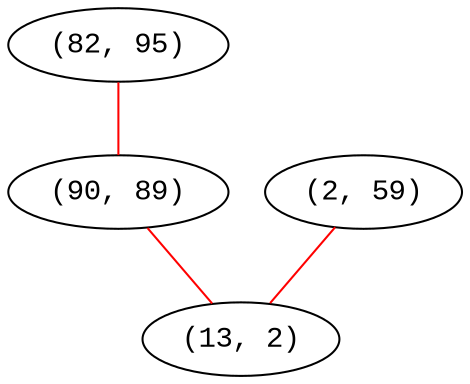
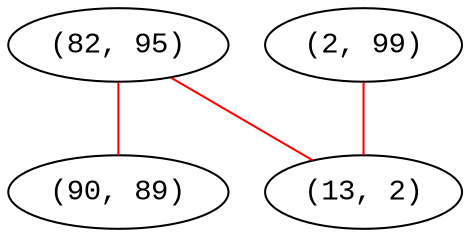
(364, 192) -> (364, 45)
(180, 266) -> (242, 119)
